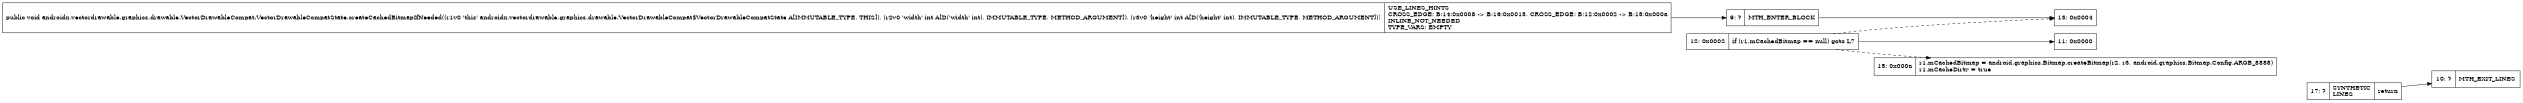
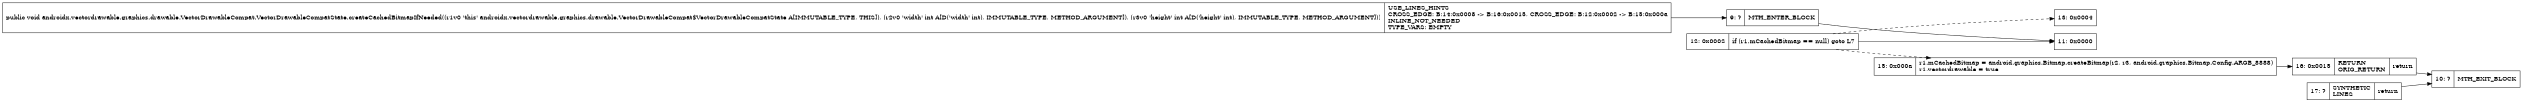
(1934, 18) -> (1934, 34)
none -> (2354, 67)
(1955, 70) -> (1959, 70)
(2487, 79) -> (2487, 79)
